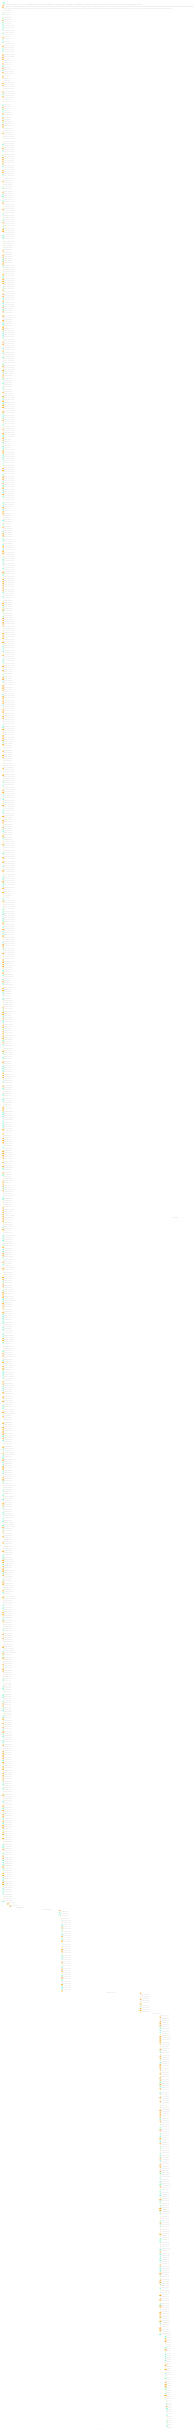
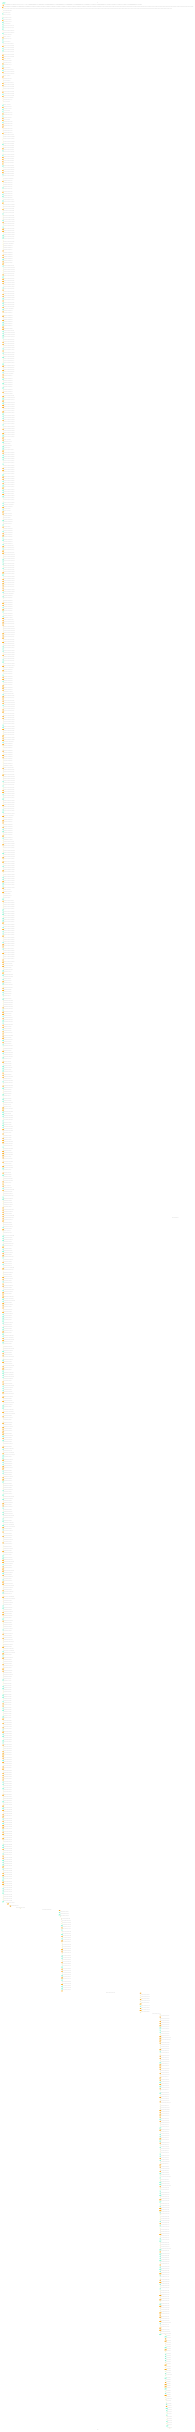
(3, 1332) -> (3, 1332)
